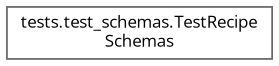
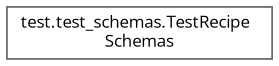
(140, 33) -> (140, 33)
